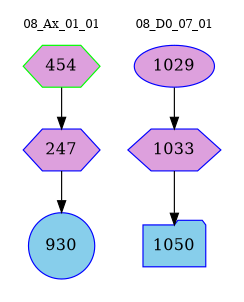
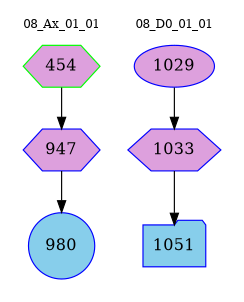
(174, 25) -> (174, 25)
(62, 150) -> (62, 150)
(62, 246) -> (62, 246)
(174, 246) -> (174, 246)
